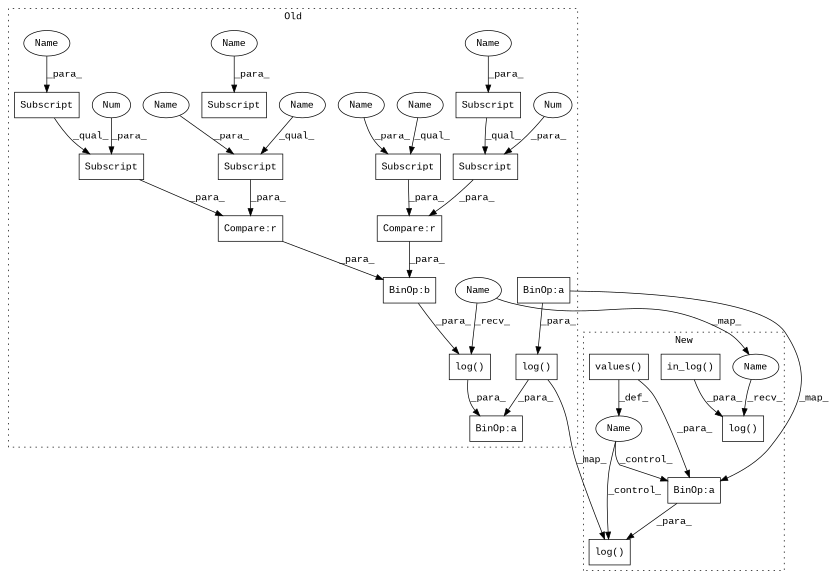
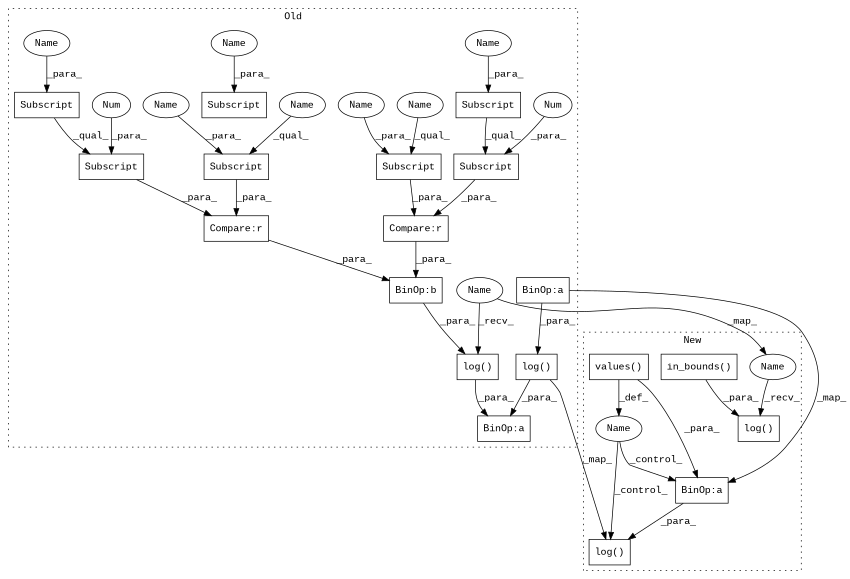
(691, 367) -> (699, 367)
